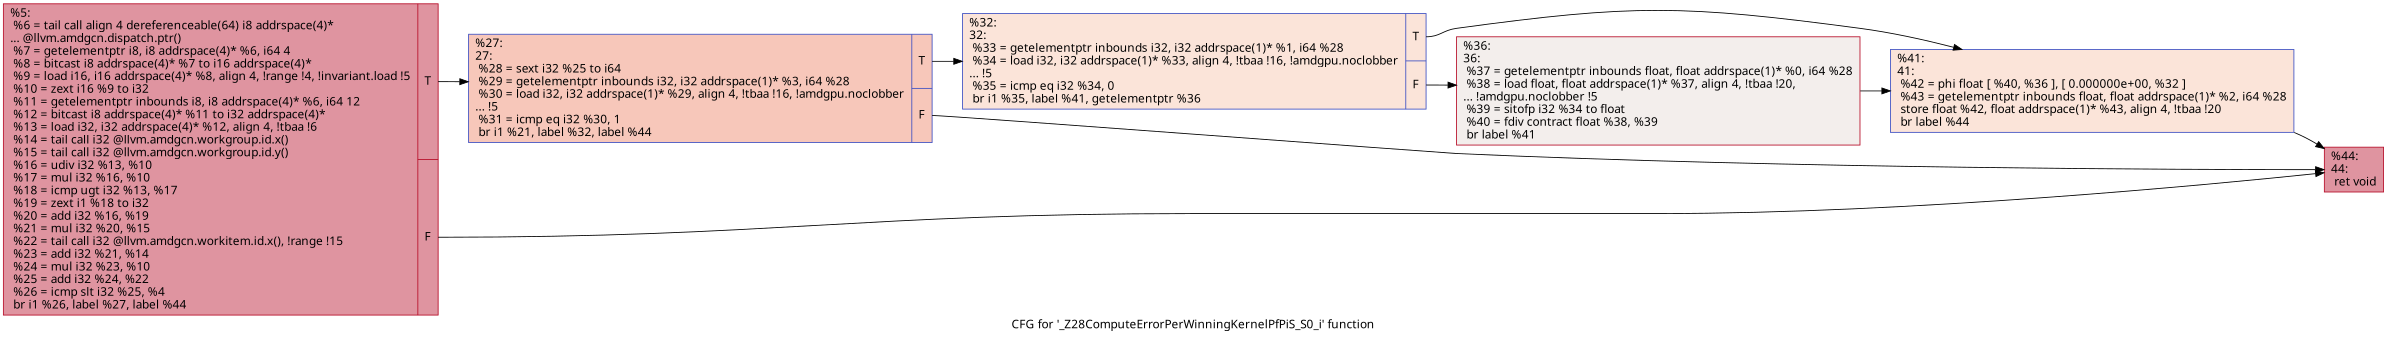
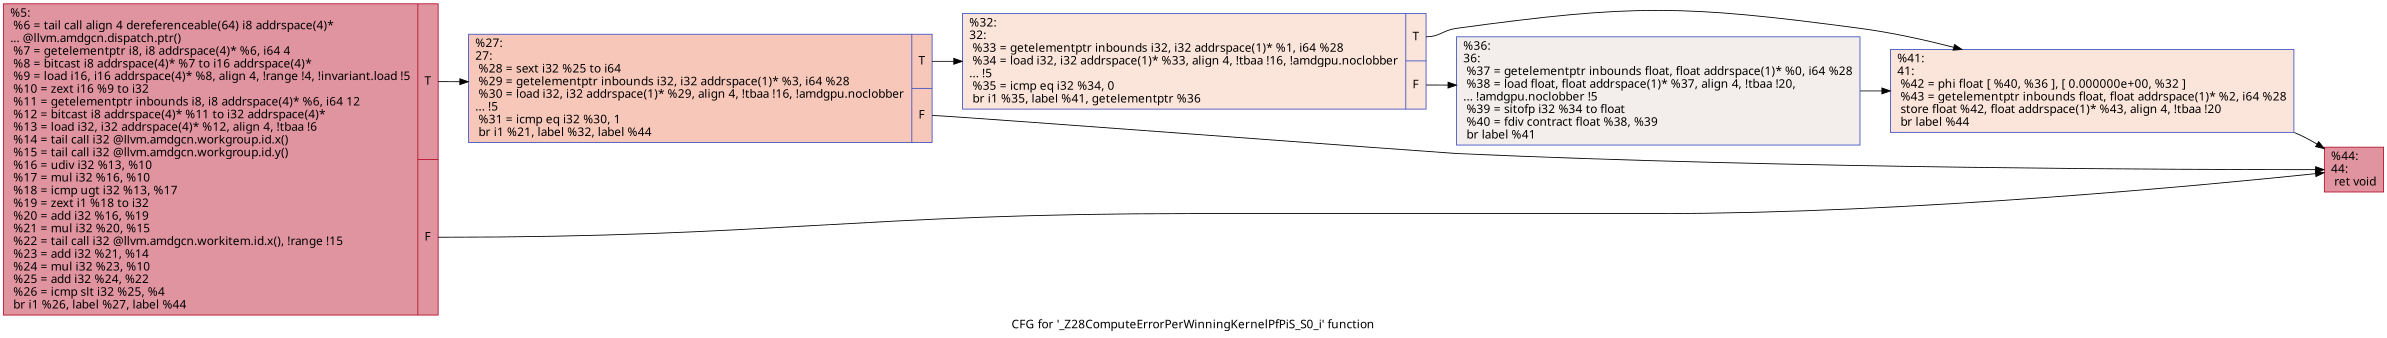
(1658, 91) -> (1658, 91)
